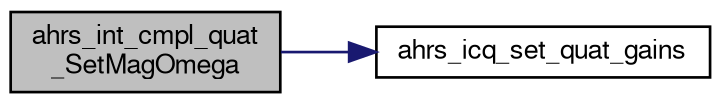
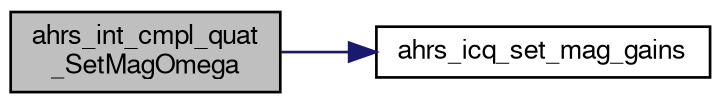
(543, 52) -> (543, 52)
